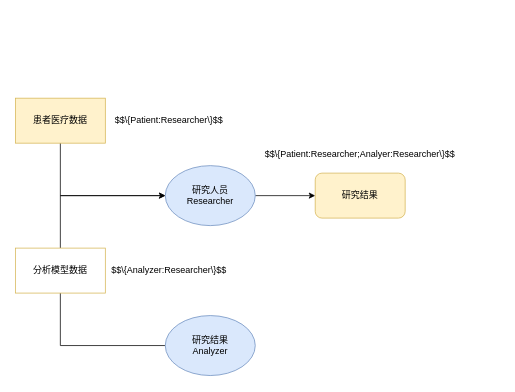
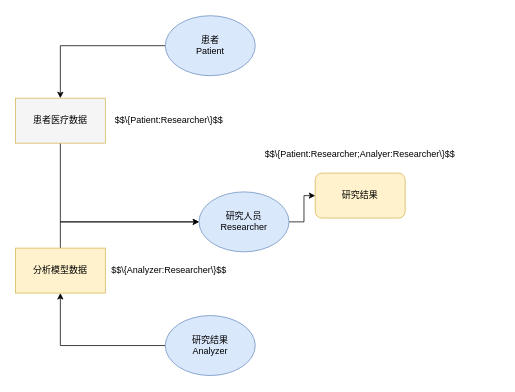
none -> (89, 45)
none -> (210, 45)
(60, 120) -> (60, 120)
(210, 195) -> (244, 222)
(60, 270) -> (60, 270)
(60, 297) -> (60, 299)
